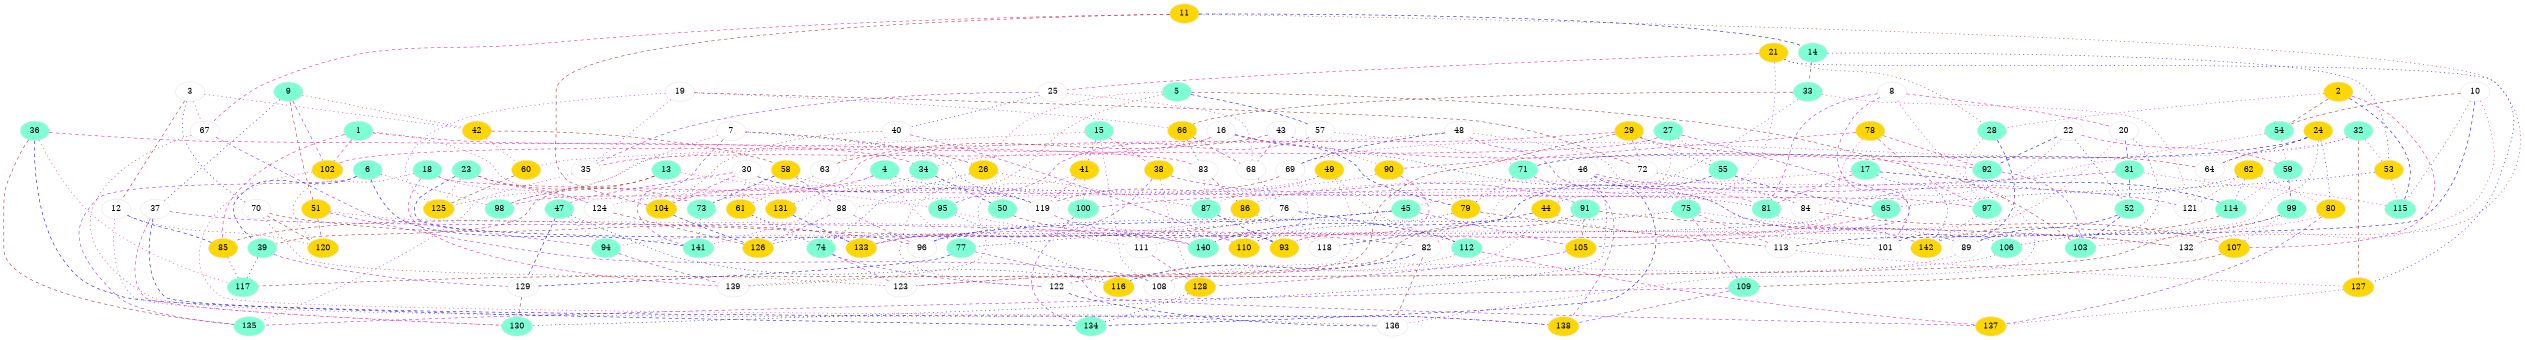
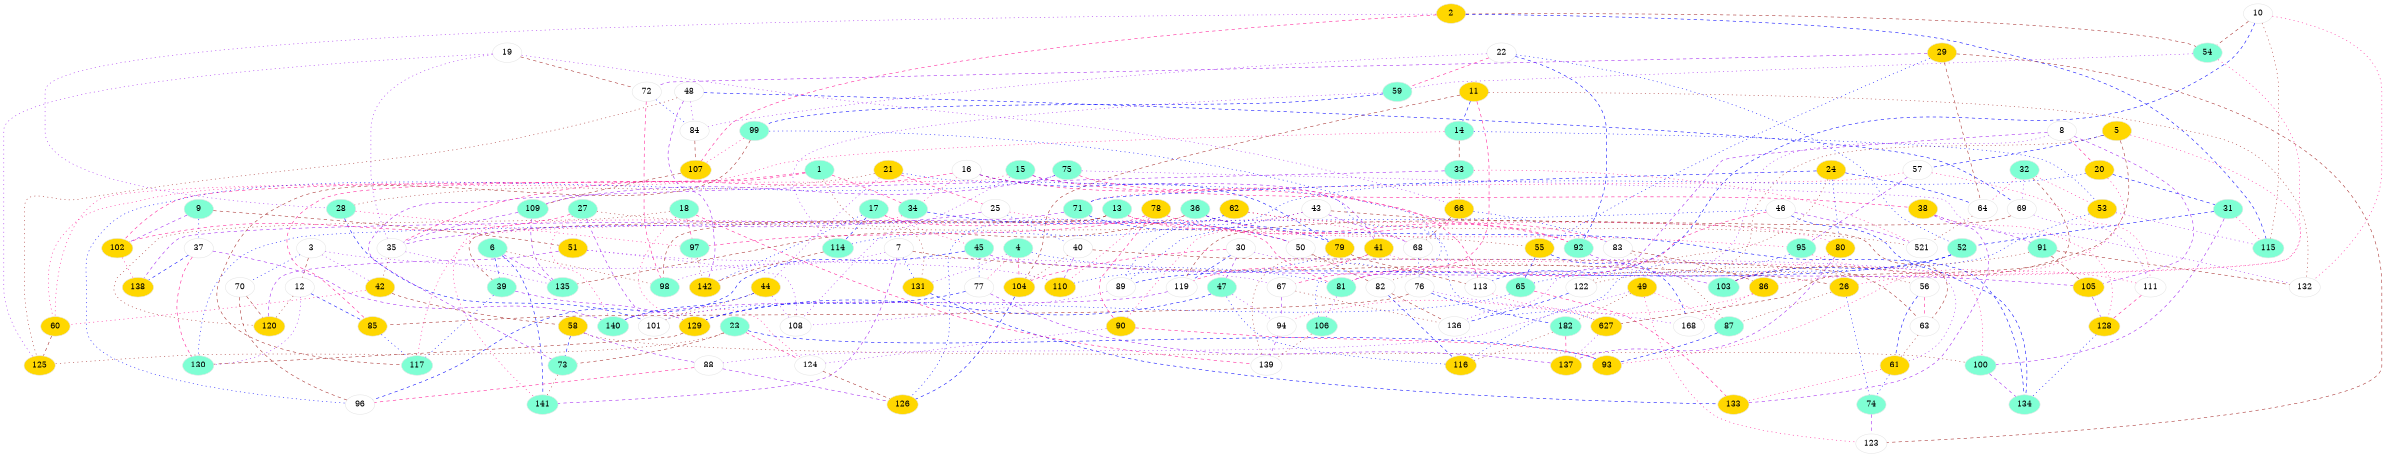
(1177, 92) -> (2117, 131)
(1492, 96) -> (1459, 190)
(383, 111) -> (385, 271)
(2124, 131) -> (2099, 170)
(861, 150) -> (1512, 260)
(864, 161) -> (644, 200)
(1723, 170) -> (1540, 248)
(955, 172) -> (908, 268)
none -> (744, 174)
(1495, 190) -> (1209, 229)
(1266, 192) -> (887, 185)
(1002, 209) -> (1301, 248)
none -> (2062, 209)
(2190, 209) -> (1922, 248)
none -> (1209, 229)
(606, 248) -> (1282, 326)
(961, 248) -> (979, 287)
(1325, 248) -> (1689, 326)
(1467, 248) -> (1566, 326)
(1379, 259) -> (1736, 268)
(737, 262) -> (767, 273)
(502, 274) -> none
(936, 277) -> none
(523, 287) -> (695, 326)
none -> (1925, 287)
(2358, 287) -> (1606, 326)
(1654, 307) -> (460, 225)
